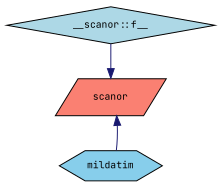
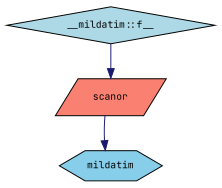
(111, 25) -> (111, 25)
(117, 138) -> (104, 128)
